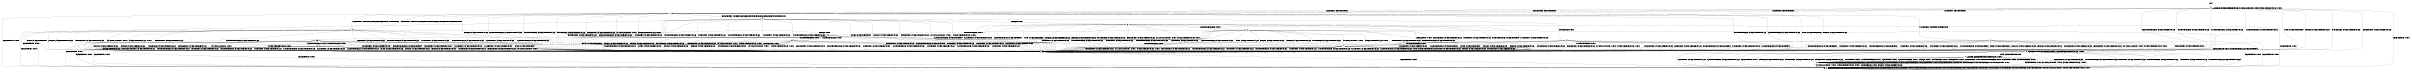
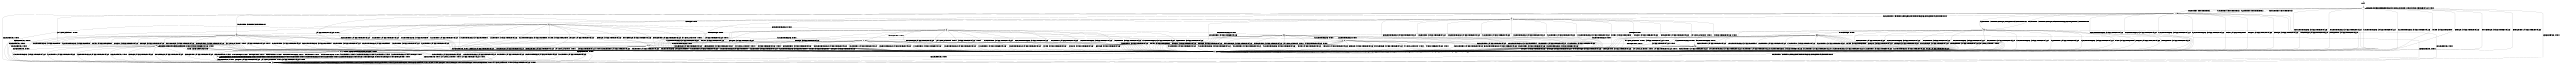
none -> (1901, 30)
(1455, 42) -> (756, 42)
(306, 57) -> (1802, 54)
